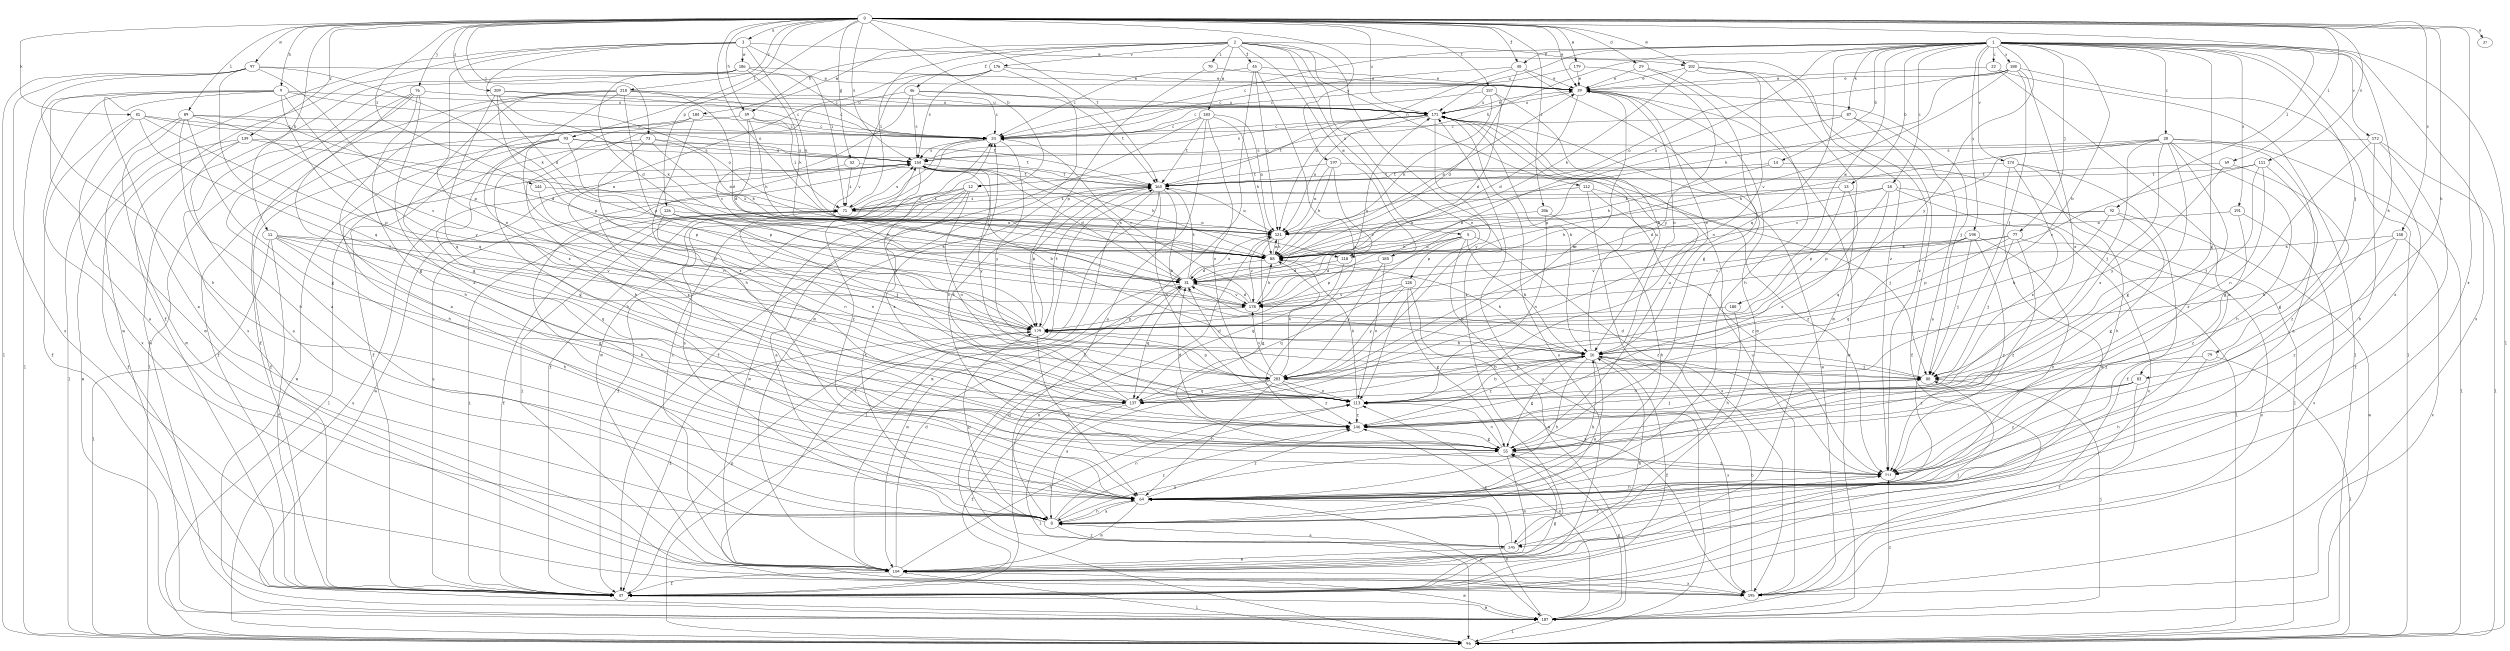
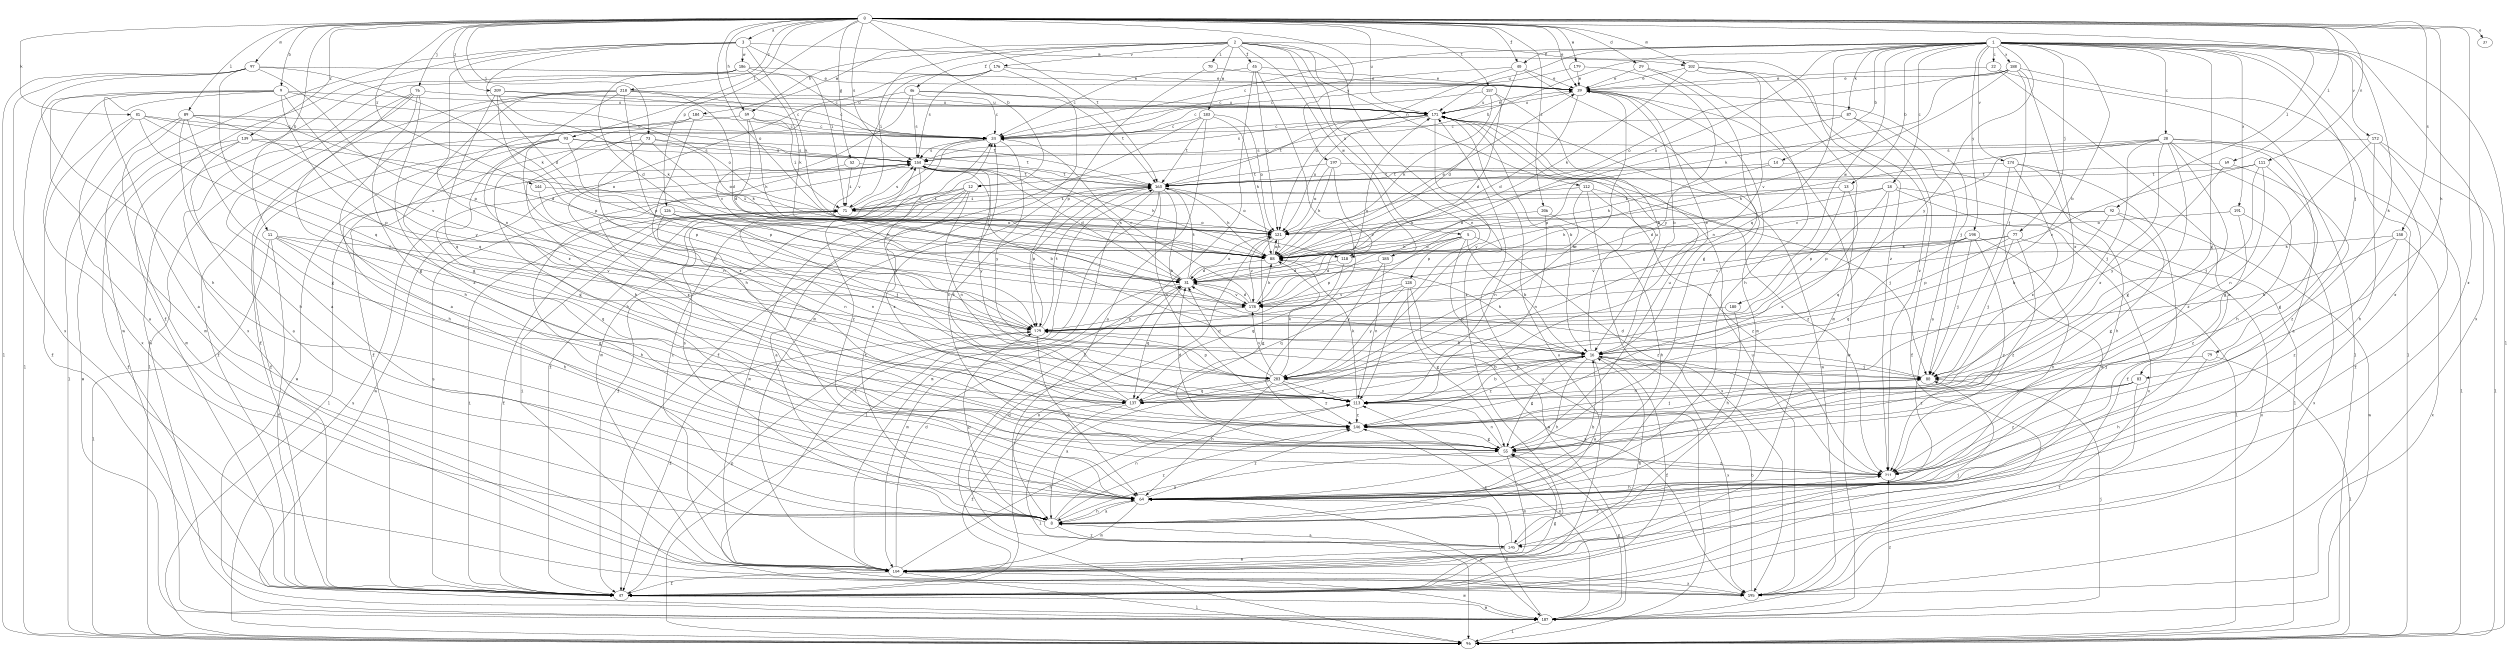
(770, 246) -> (1218, 216)
(1217, 296) -> (1486, 310)
